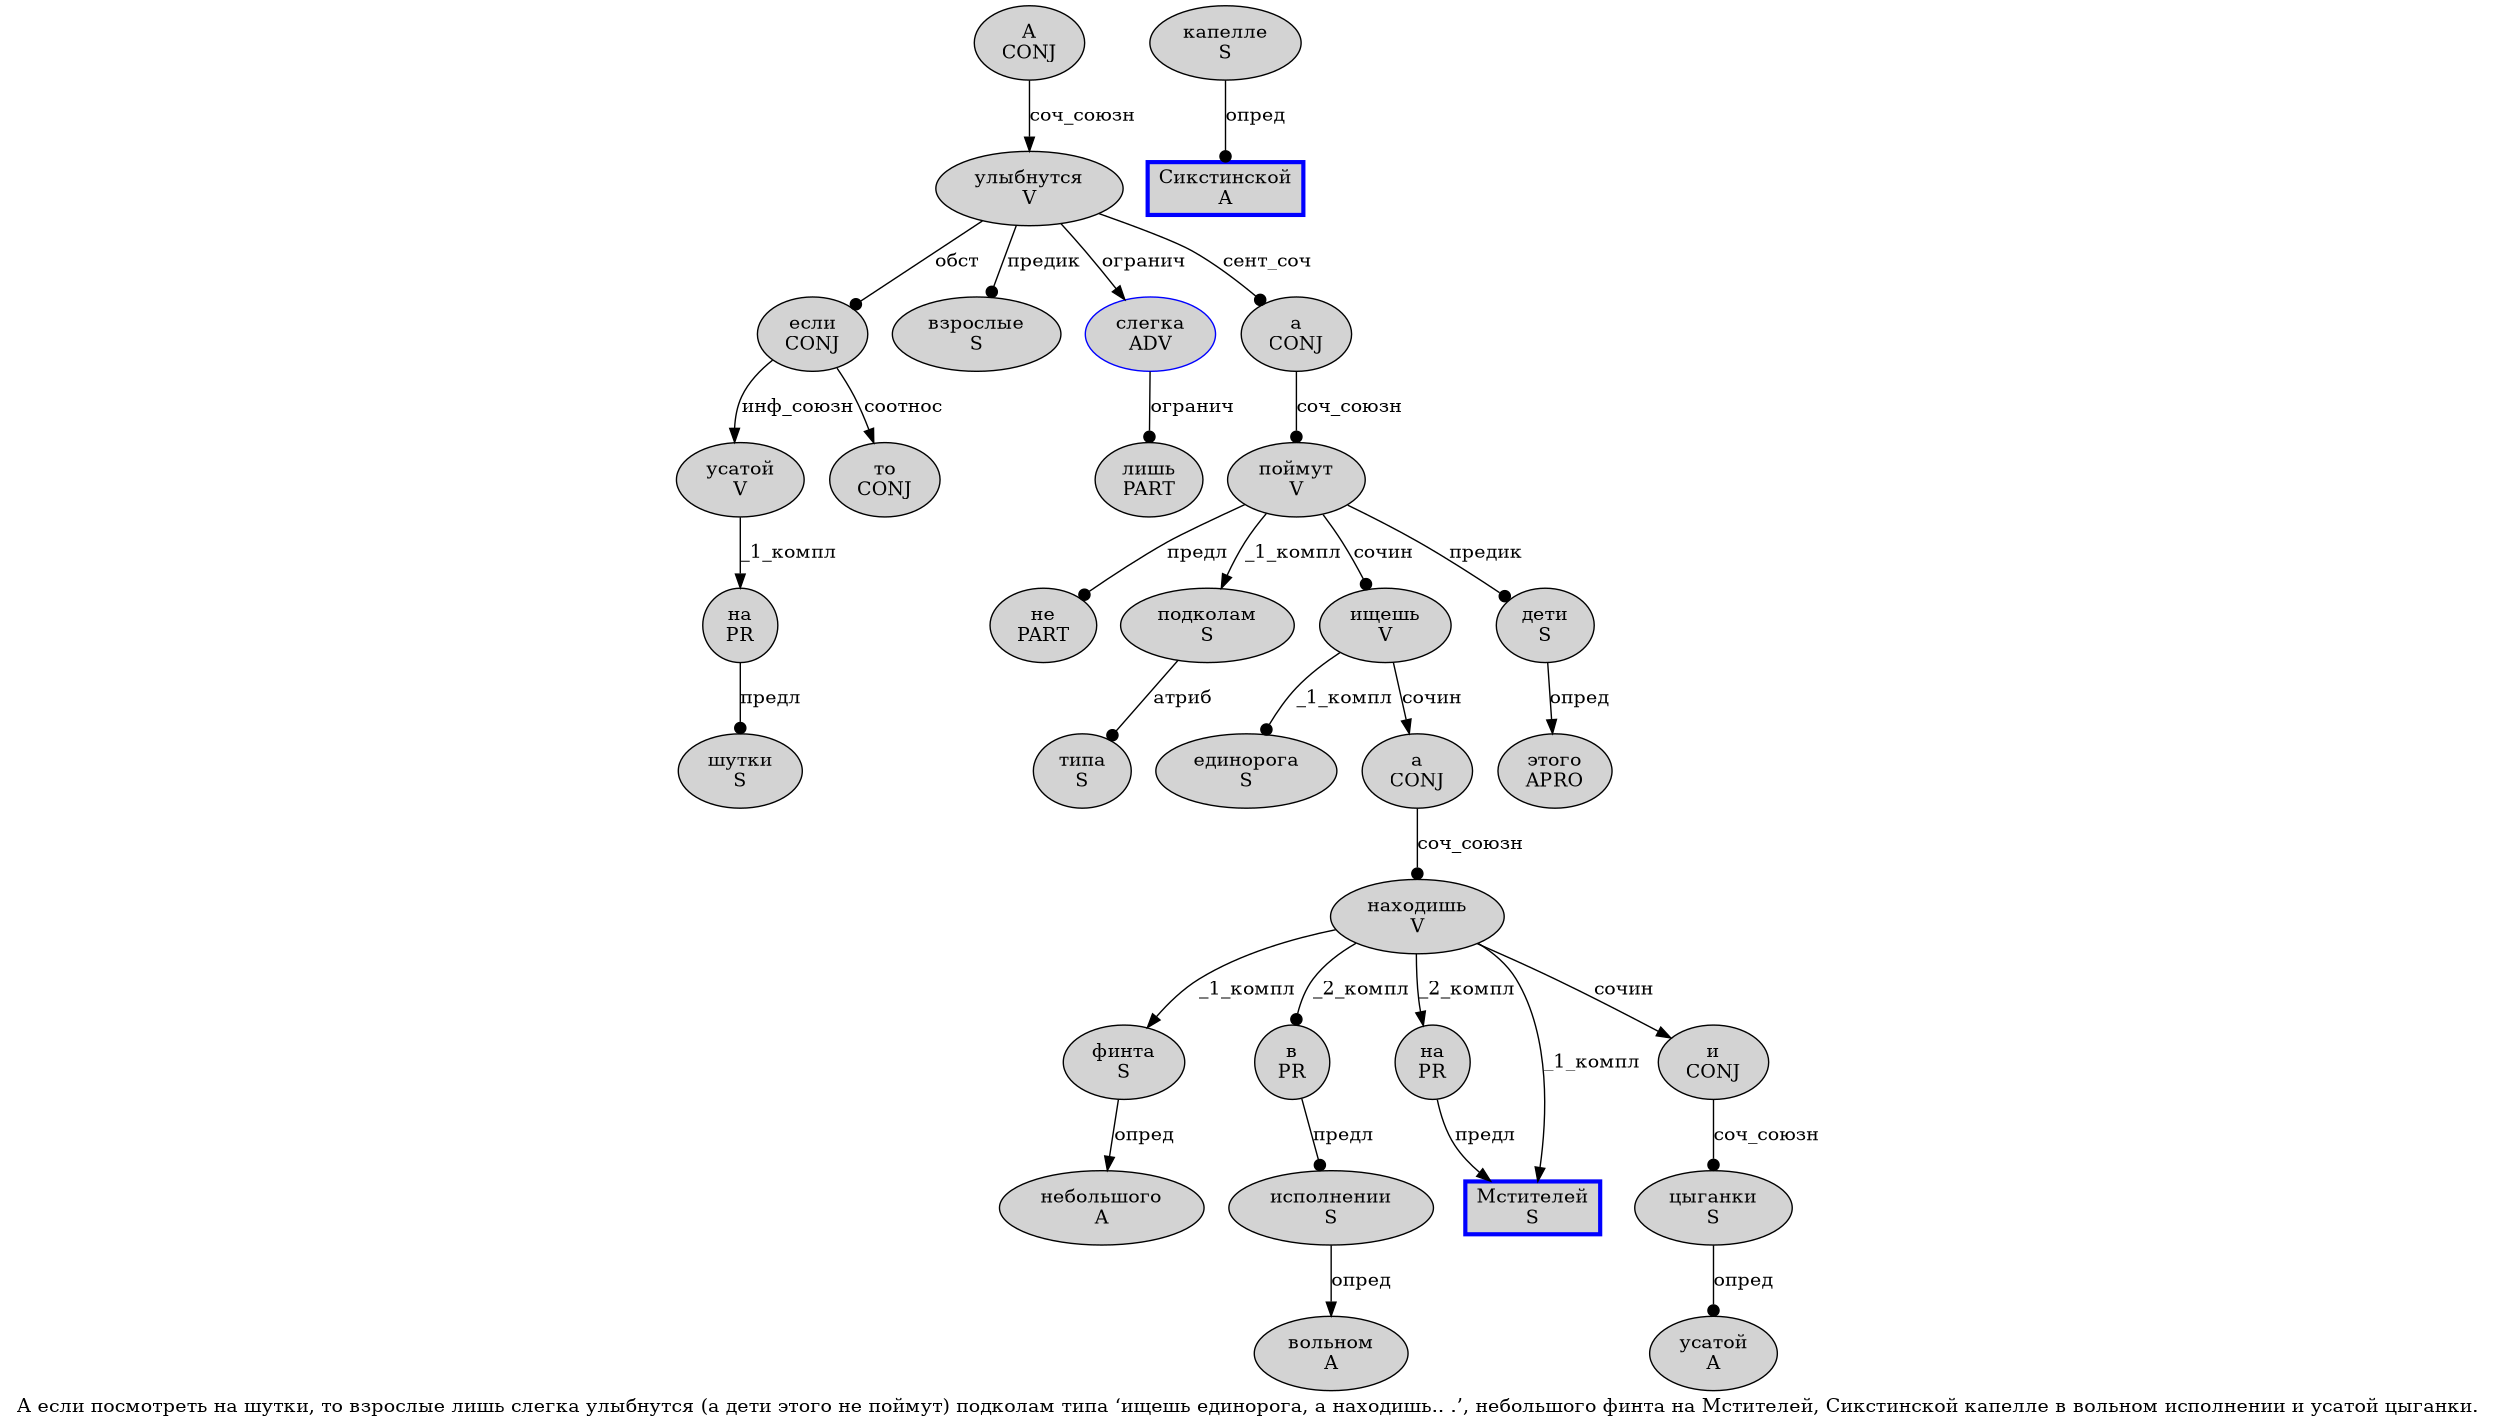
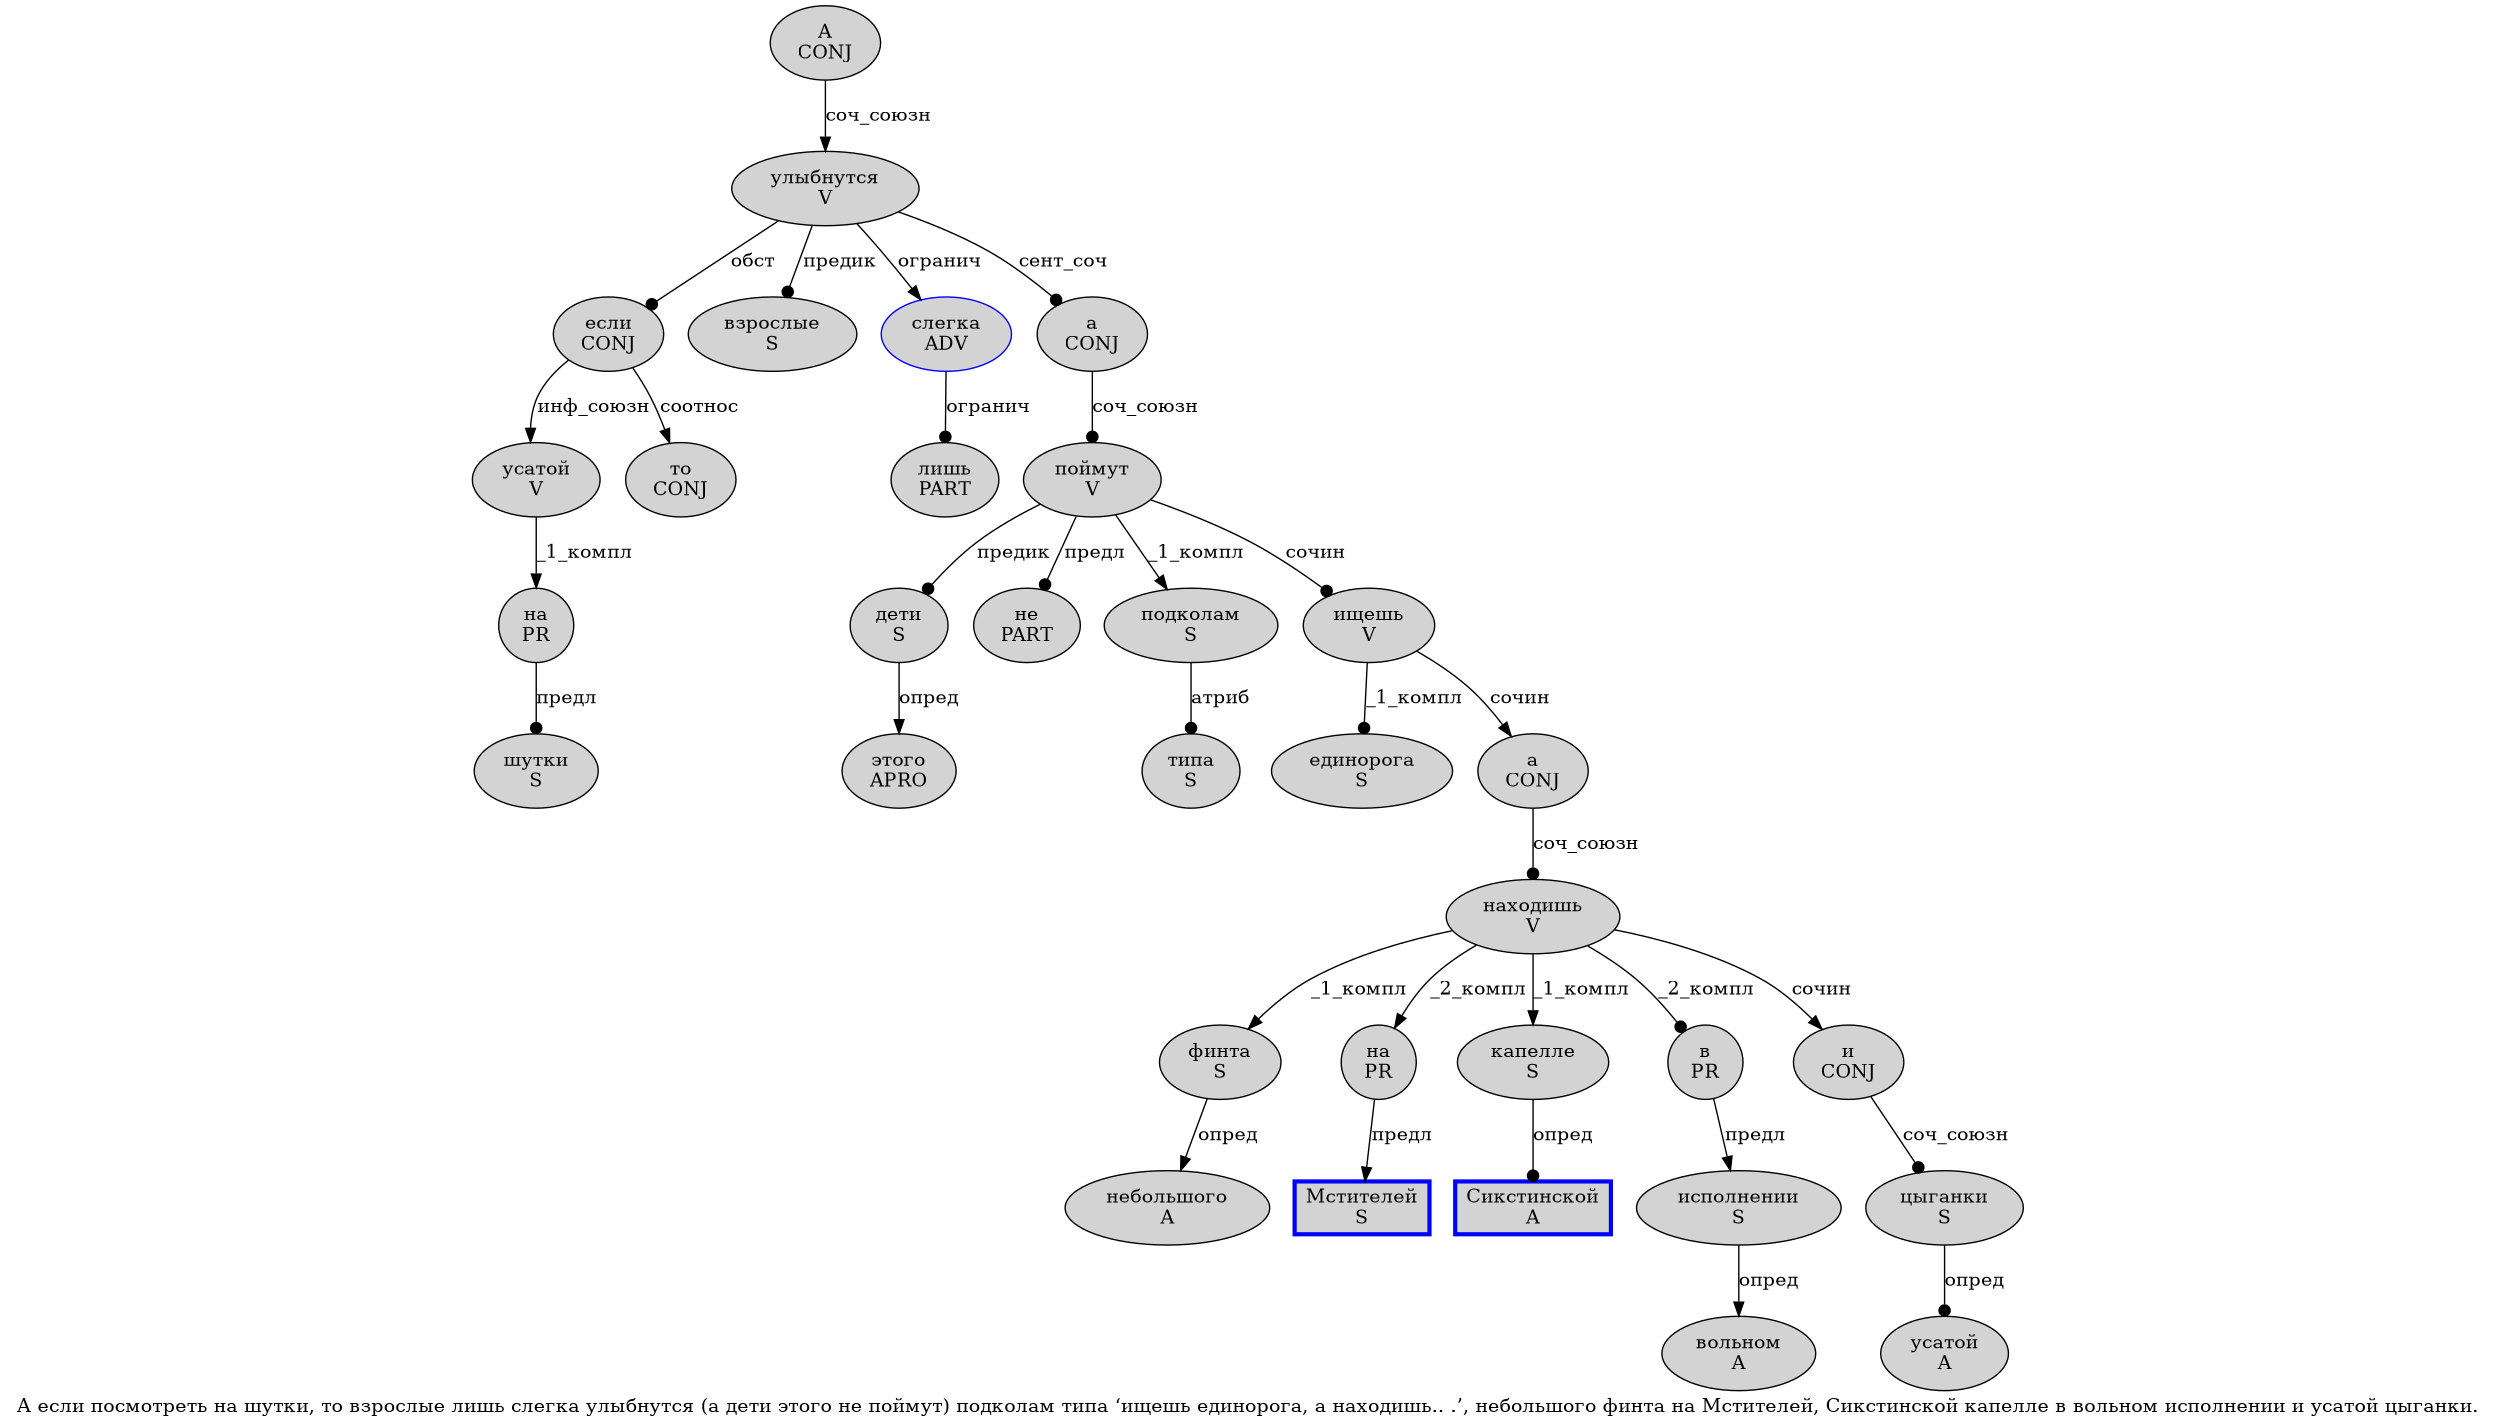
(1540, 1045) -> (1533, 982)
(1310, 1129) -> (1720, 1128)
